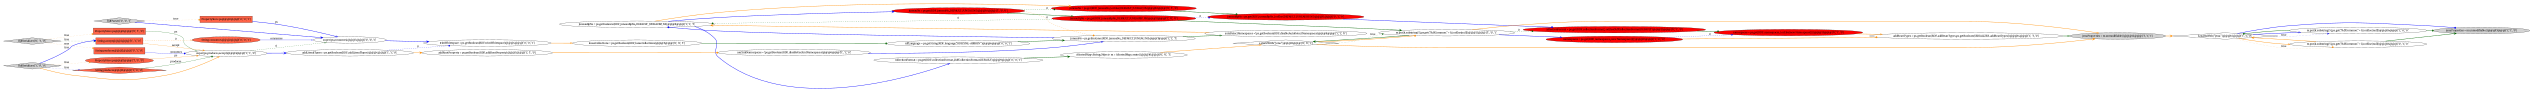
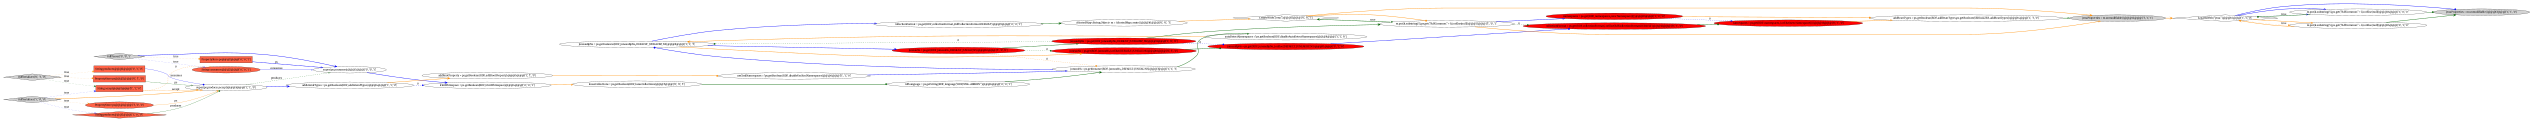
(276, 46) -> (276, 78)
(67, 51) -> (69, 94)
none -> (168, 63)
